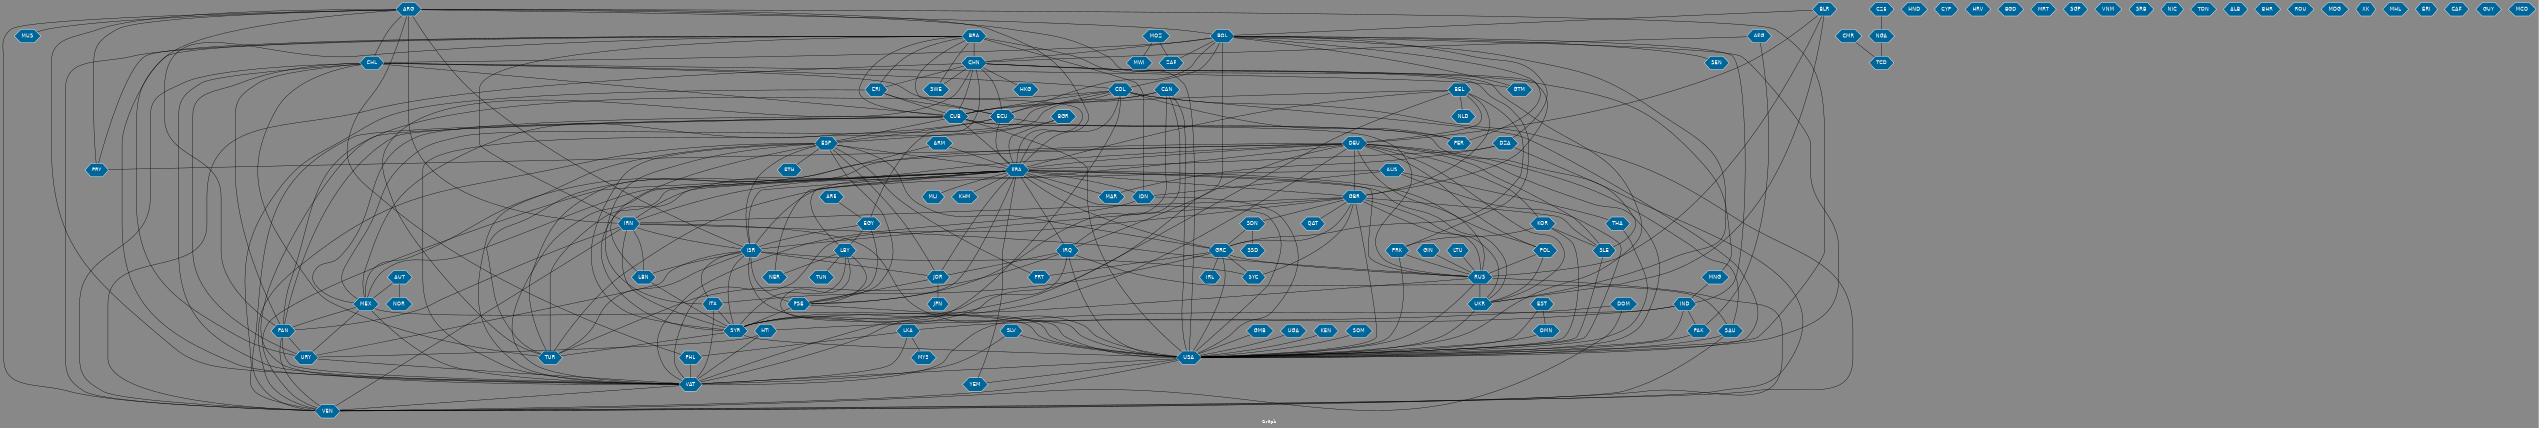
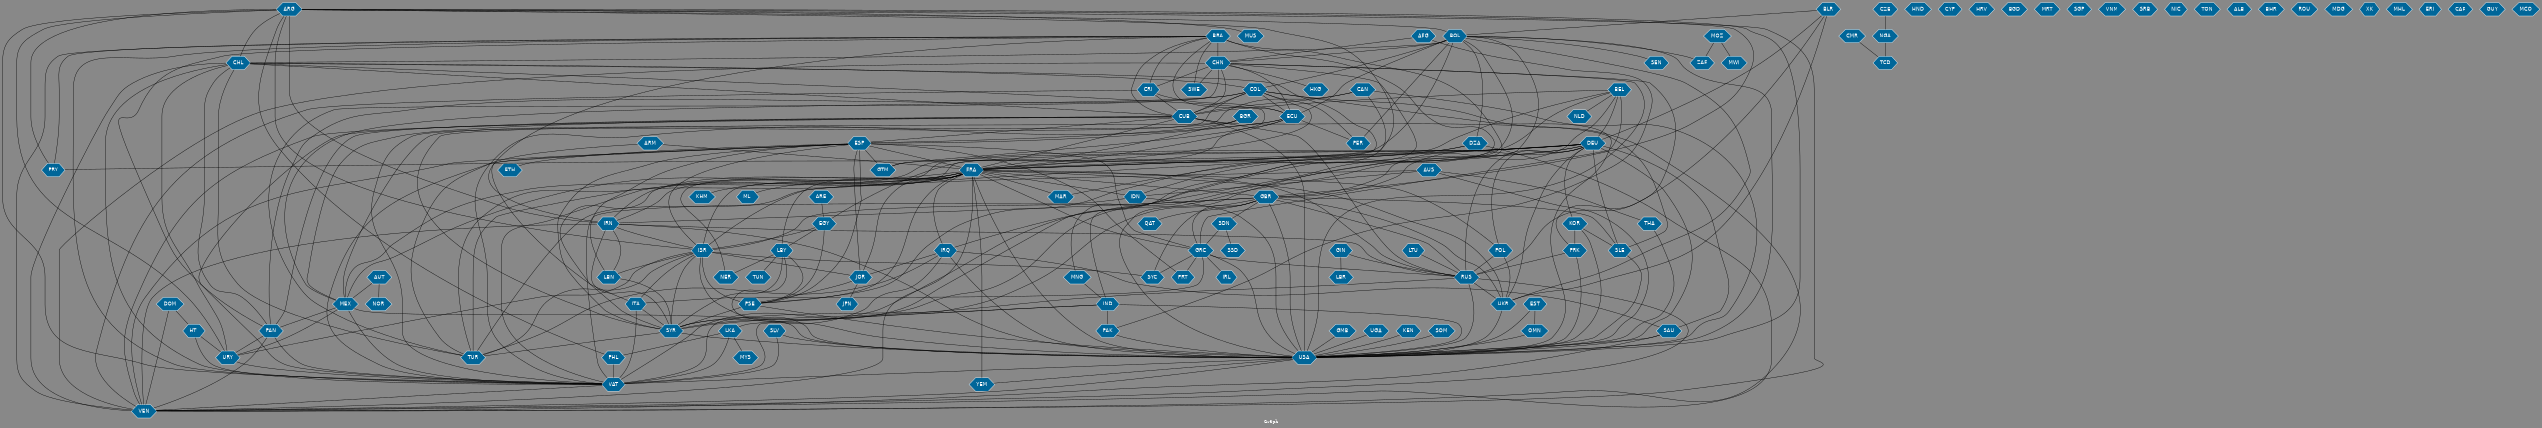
none -> (864, 125)
(919, 140) -> (1056, 160)
none -> (871, 157)
(1164, 209) -> none
none -> (1341, 277)
(461, 291) -> none
